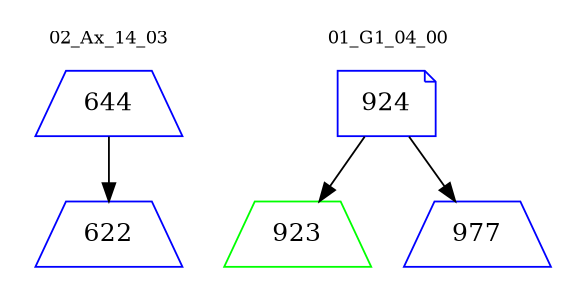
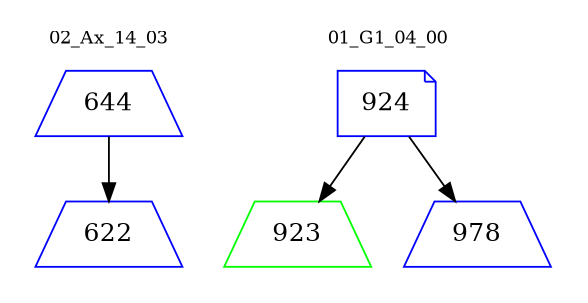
(477, 234) -> (477, 234)
